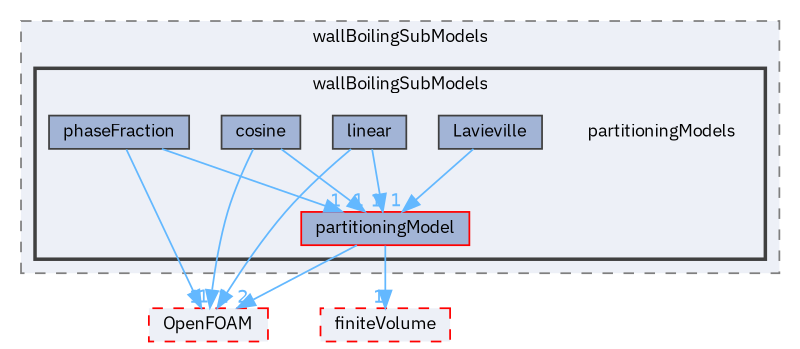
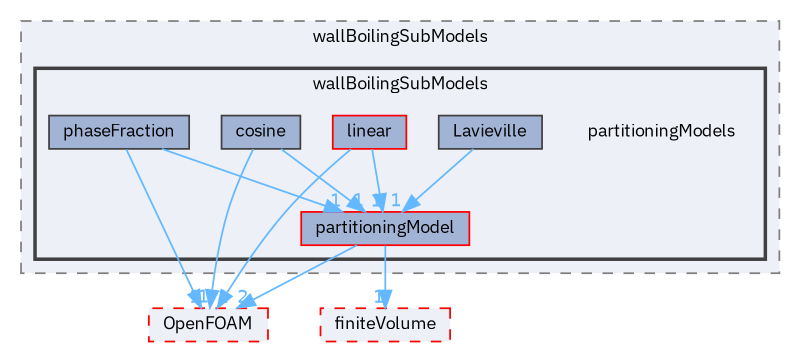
(370, 132) -> (370, 132)
